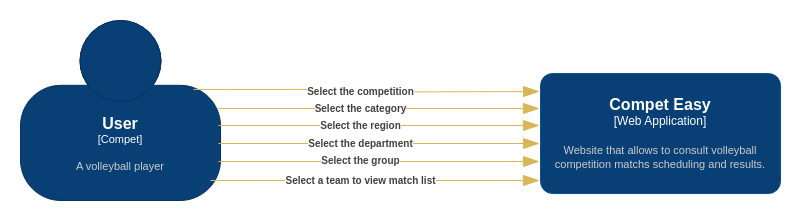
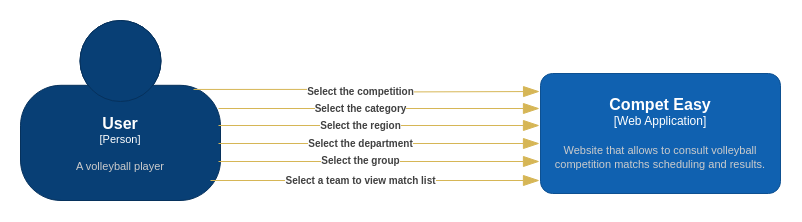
(661, 134) -> (661, 134)
(121, 144) -> (121, 144)
